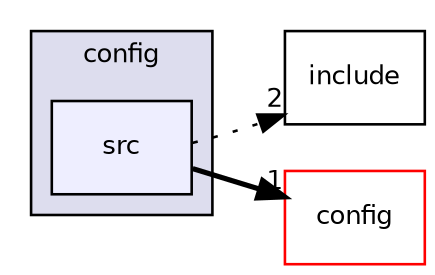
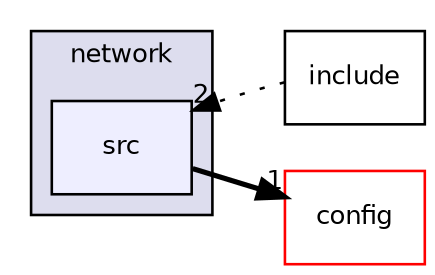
(122, 56) -> (122, 56)
(228, 133) -> (251, 91)
